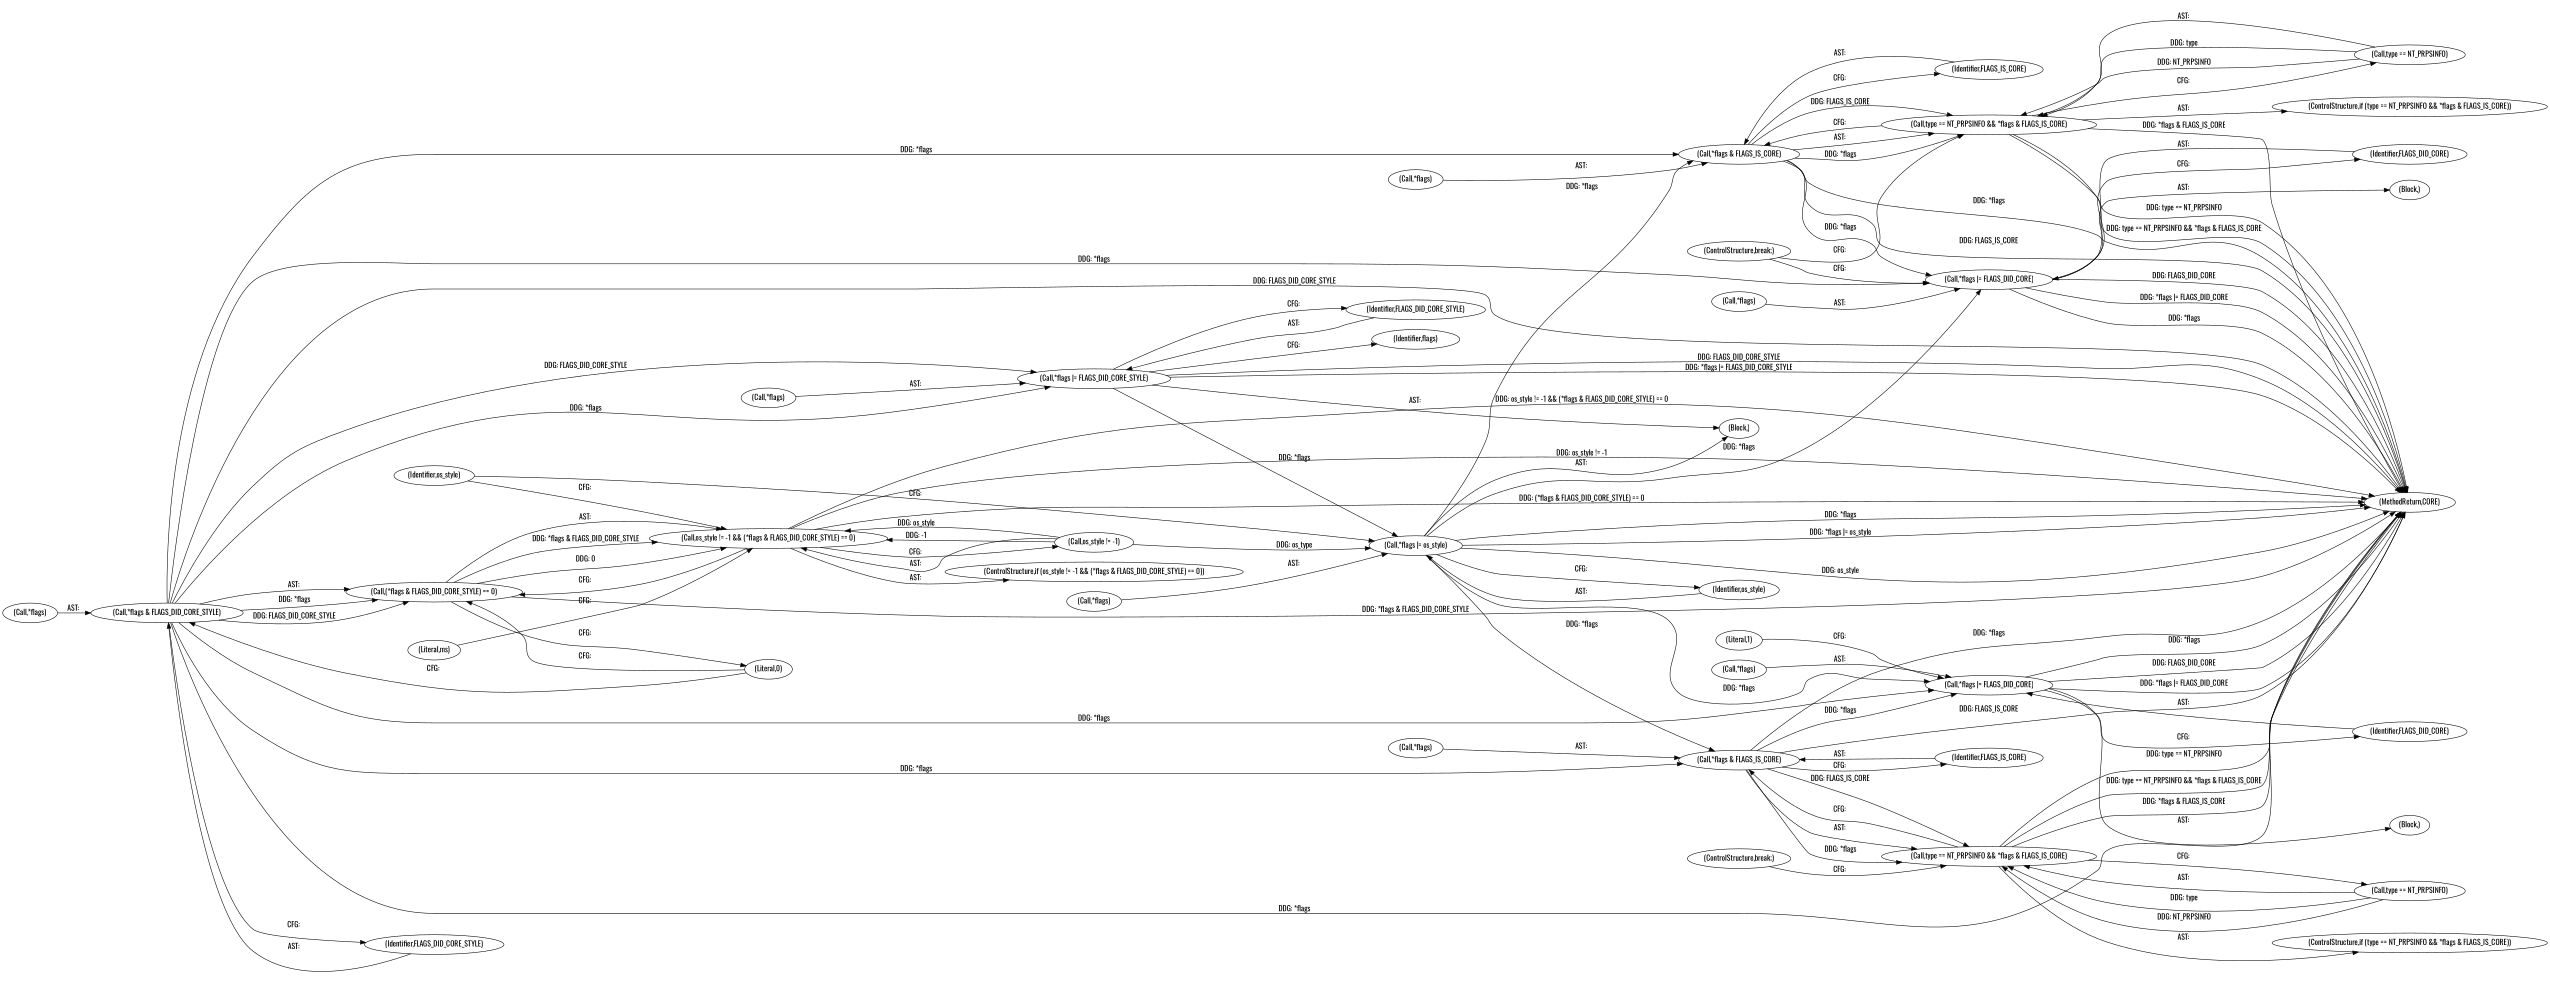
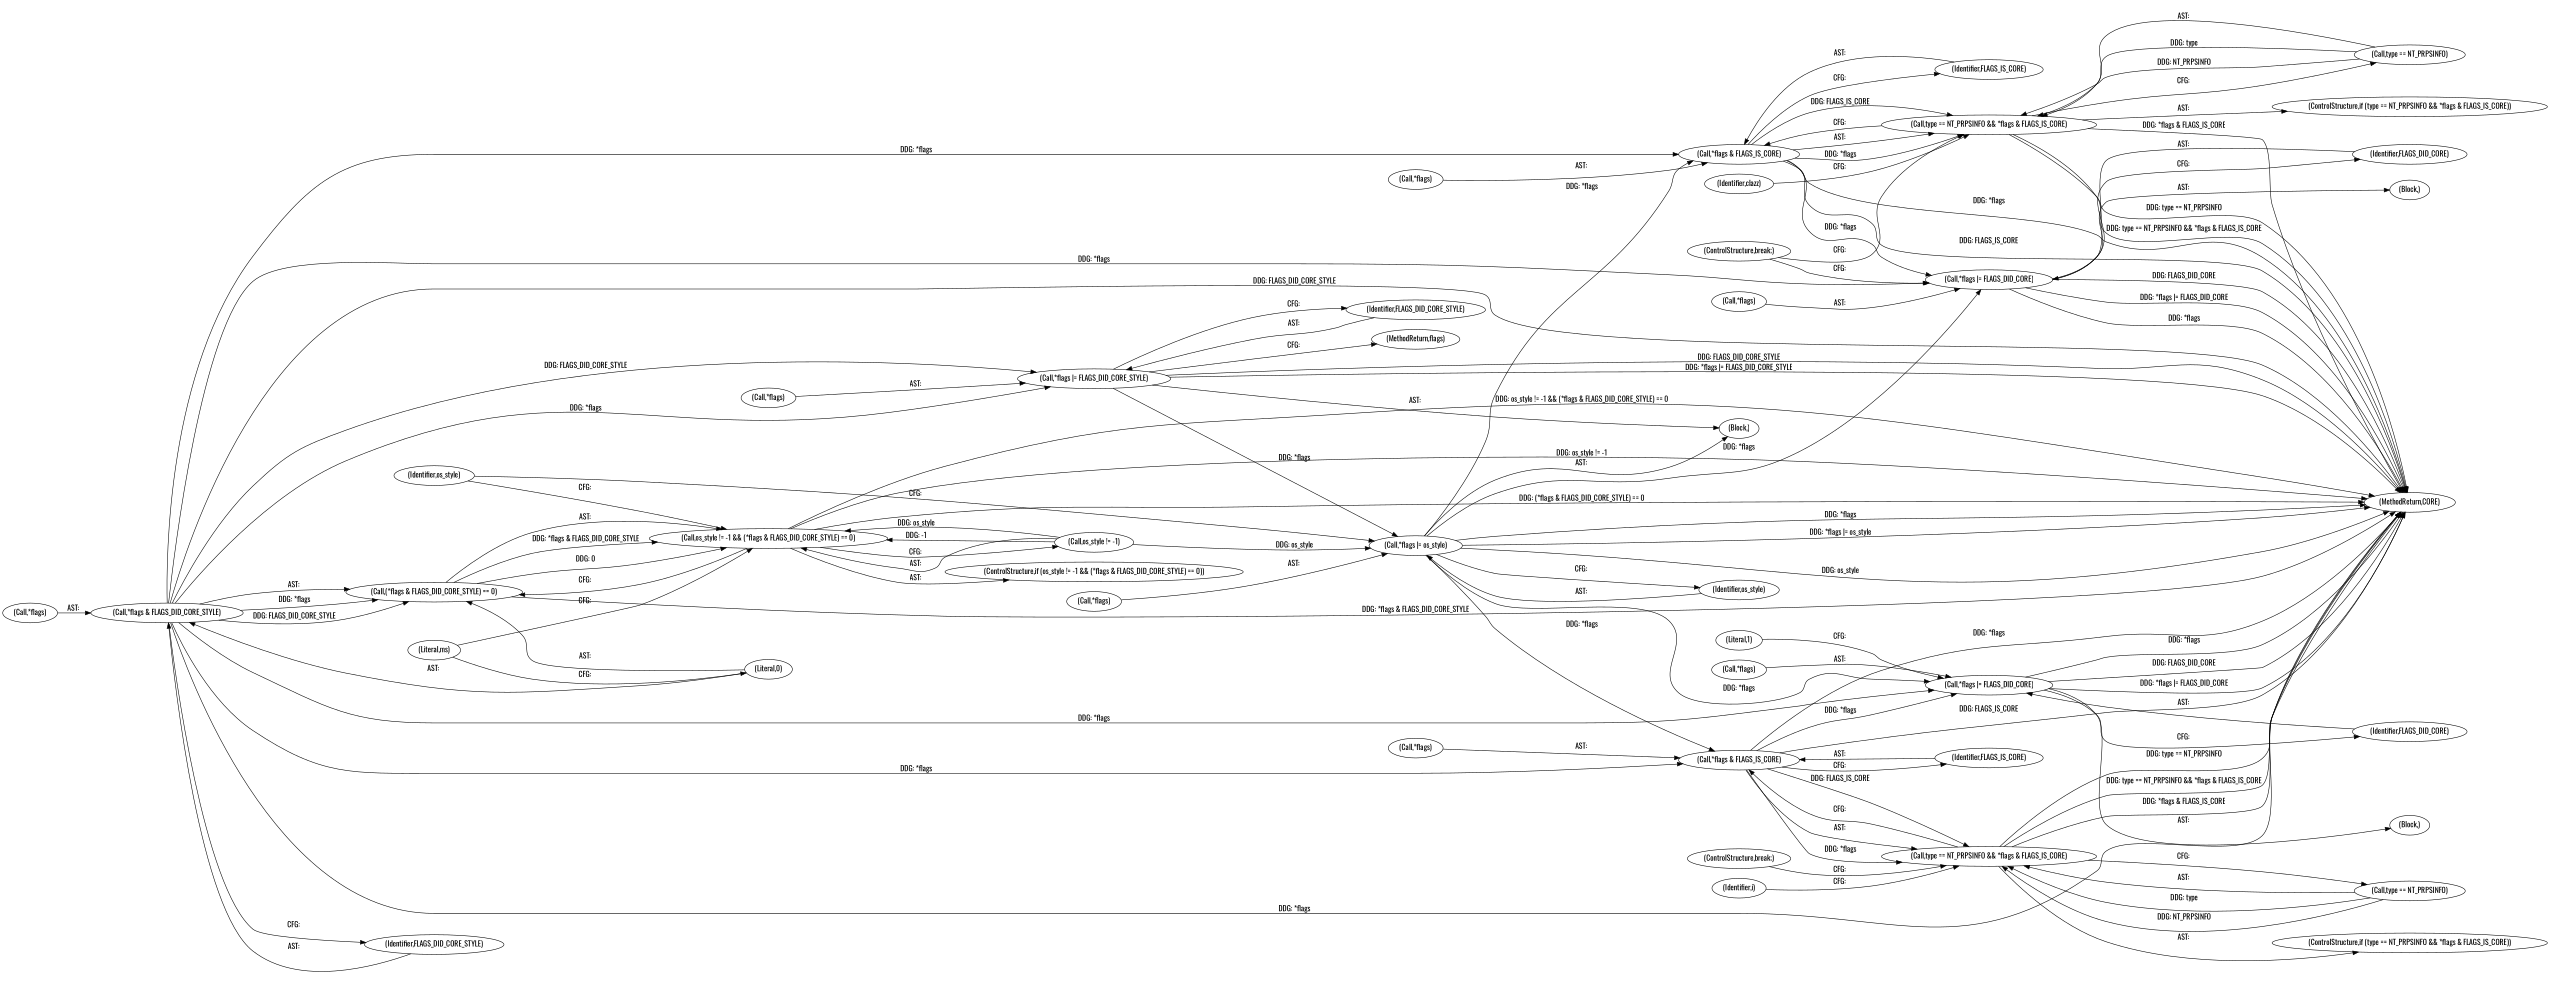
none -> (1739, 184)
(1416, 339) -> (1416, 339)
(1295, 545) -> (1295, 545)
(592, 647) -> (595, 684)
(586, 656) -> (586, 656)
(434, 669) -> (434, 669)
none -> (1739, 888)
